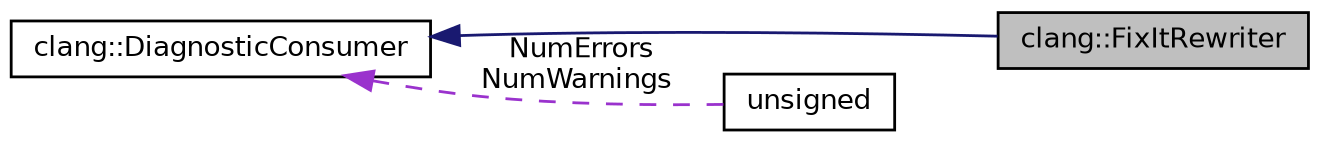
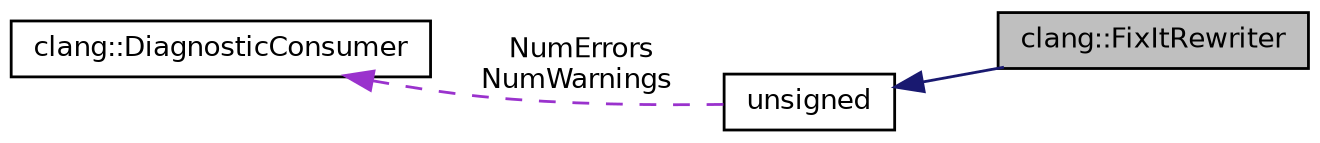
(728, 33) -> (964, 75)
